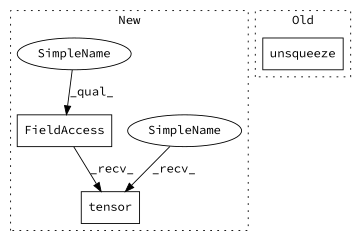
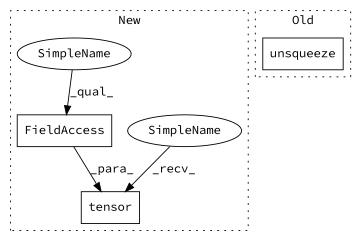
(112, 169) -> (112, 169)
